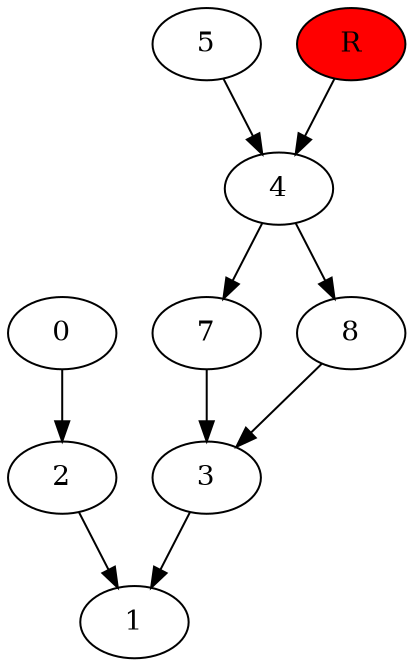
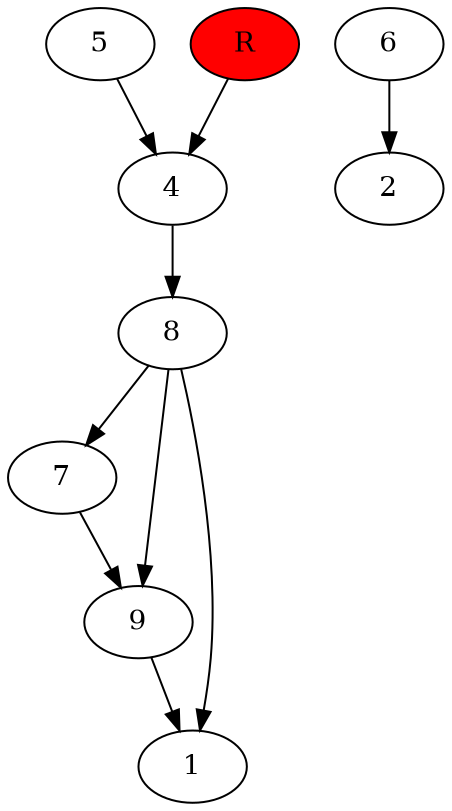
(247, 252) -> (124, 397)
(62, 333) -> (389, 44)
(207, 478) -> (138, 622)
(94, 541) -> (209, 539)
